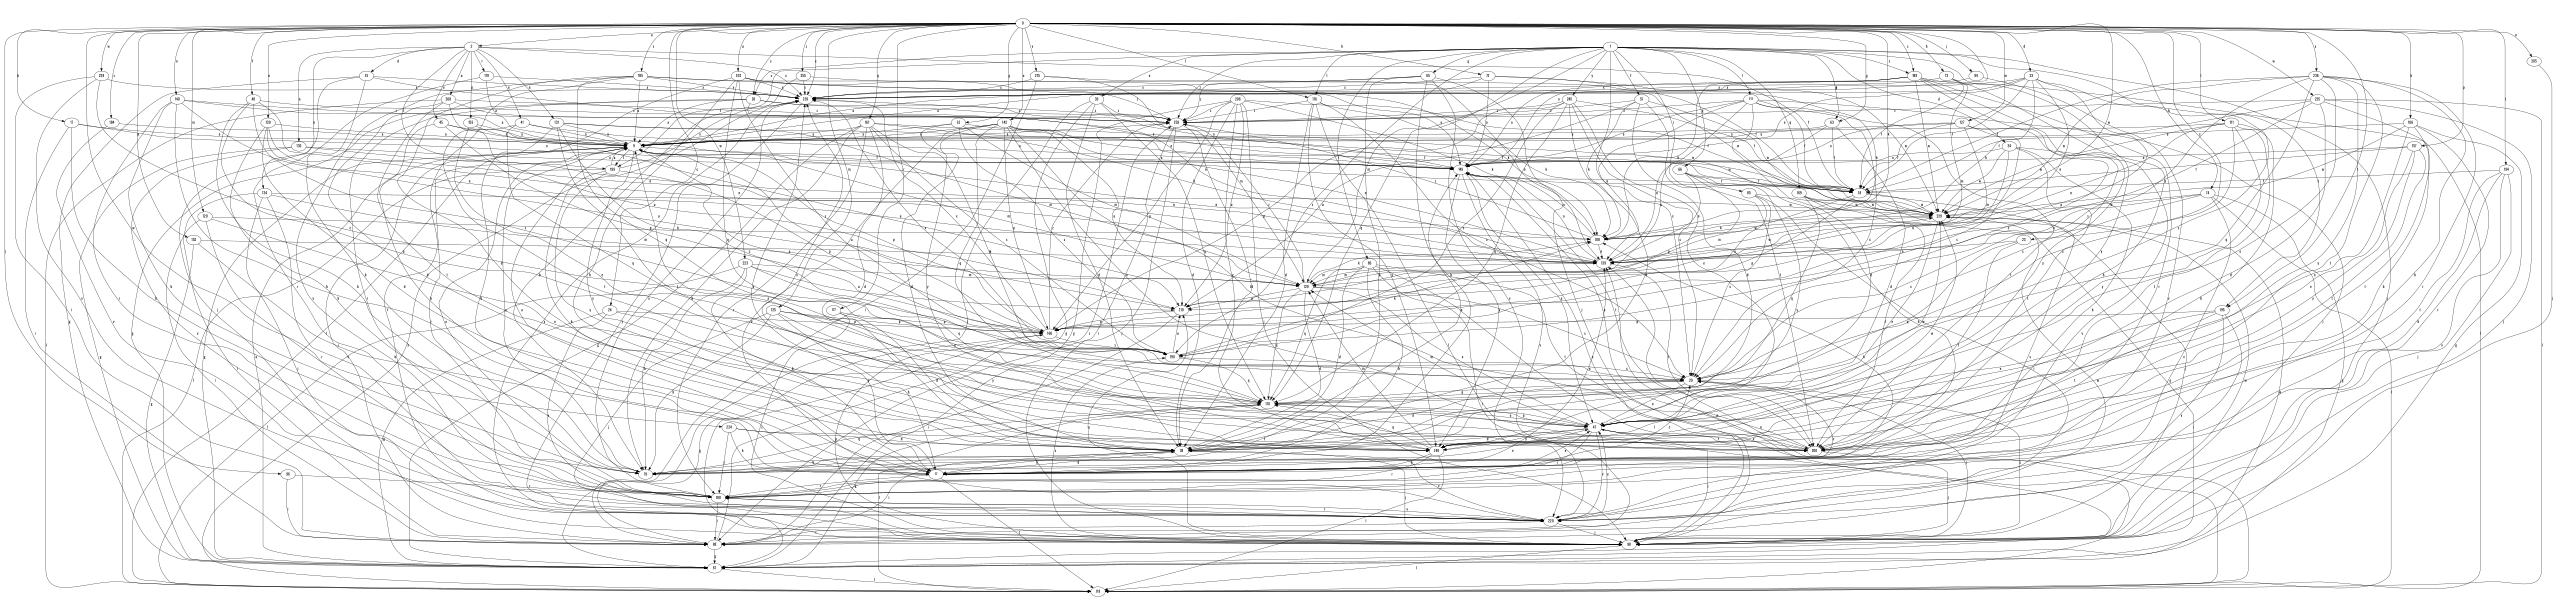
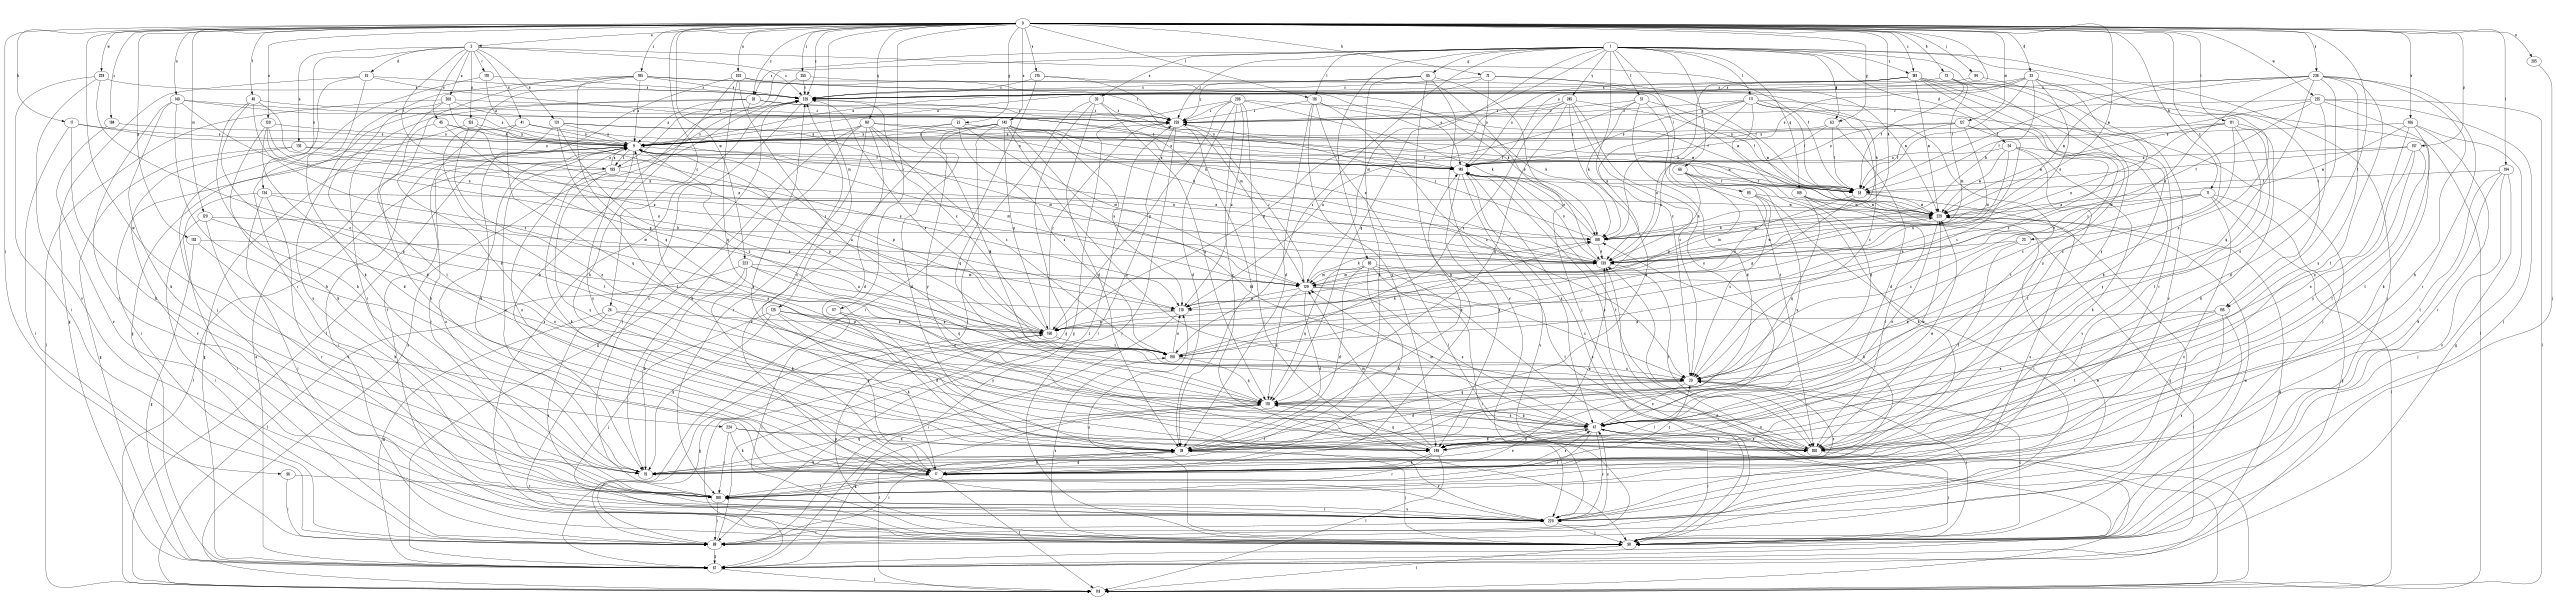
(770, 85) -> (1898, 89)
(2208, 193) -> (2208, 193)
none -> (203, 409)
